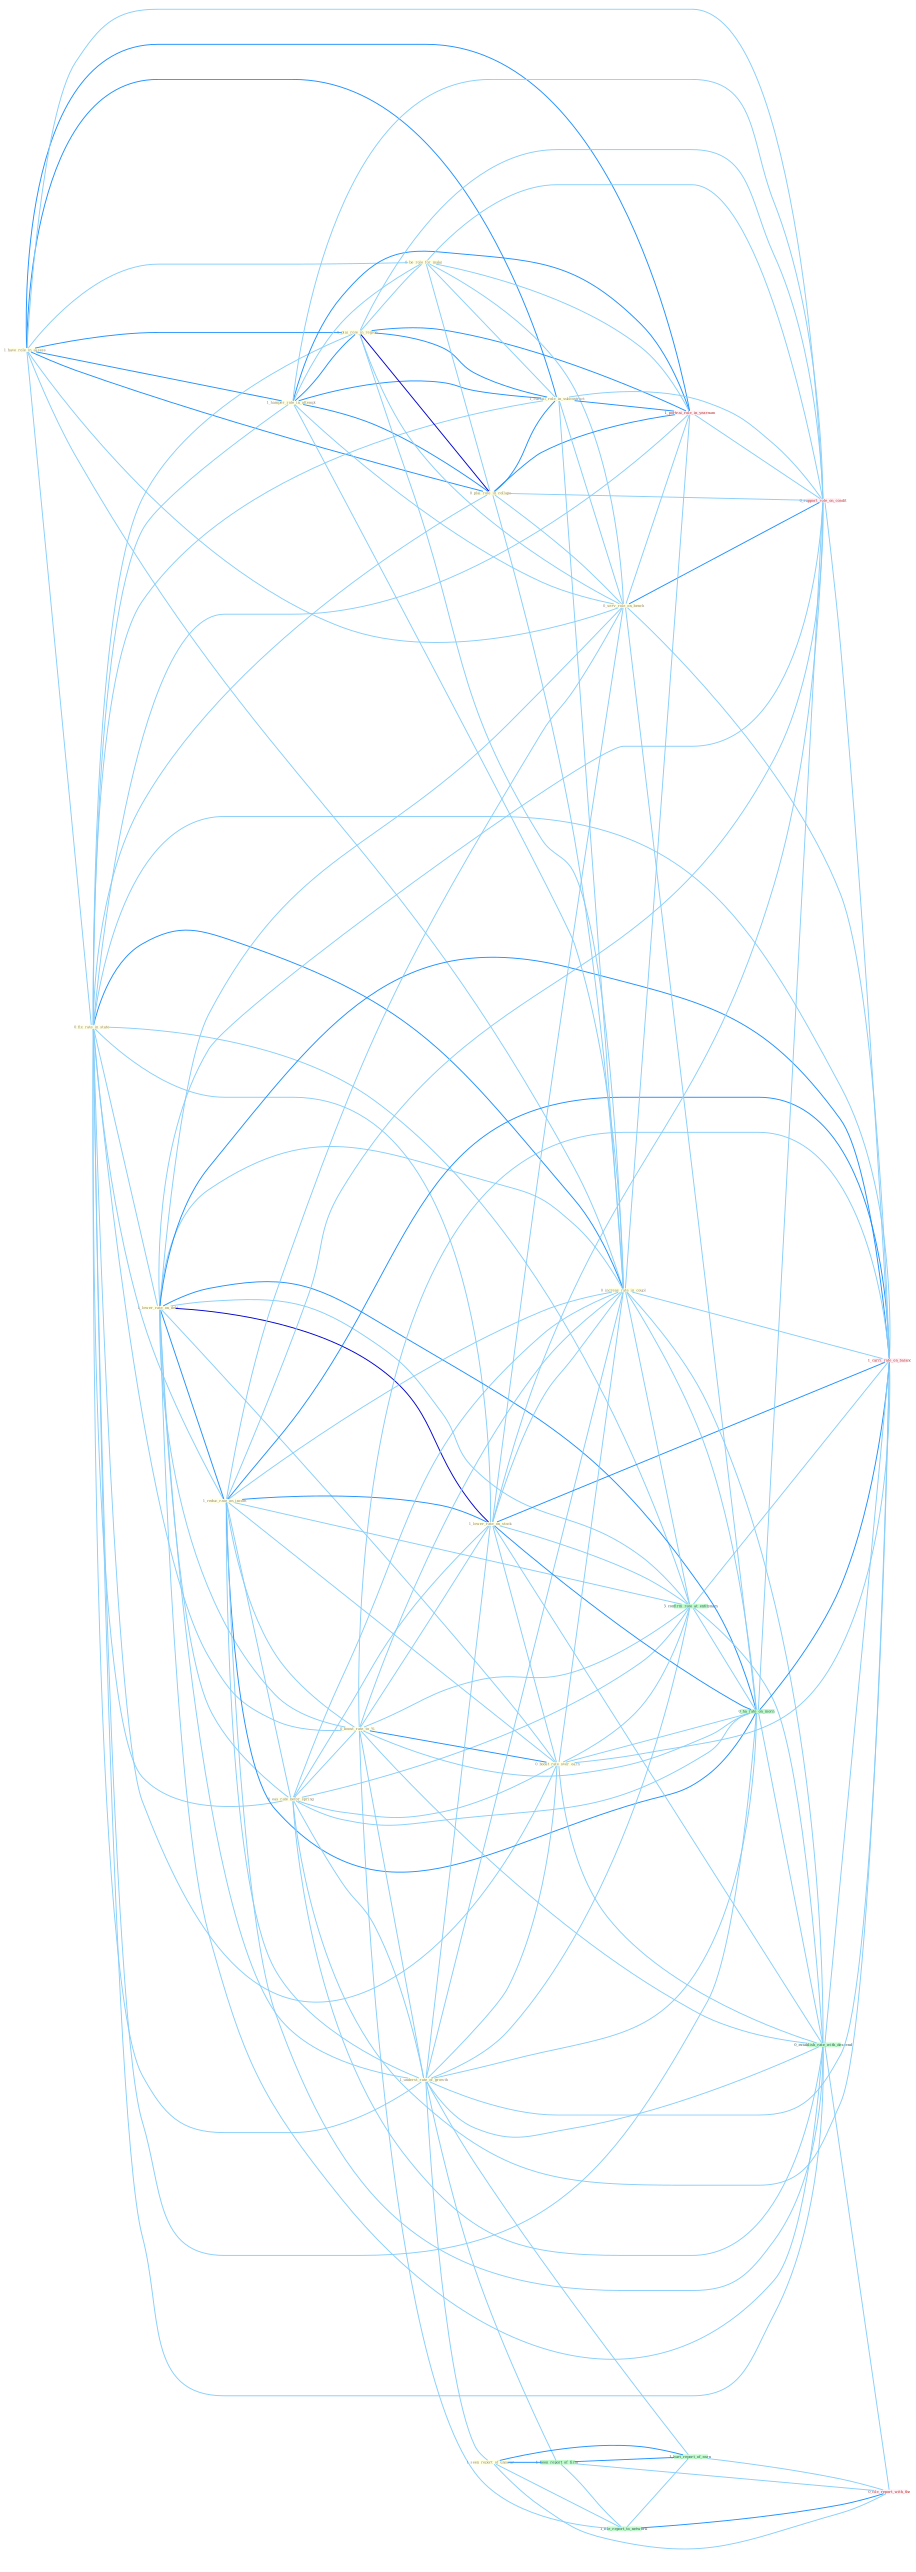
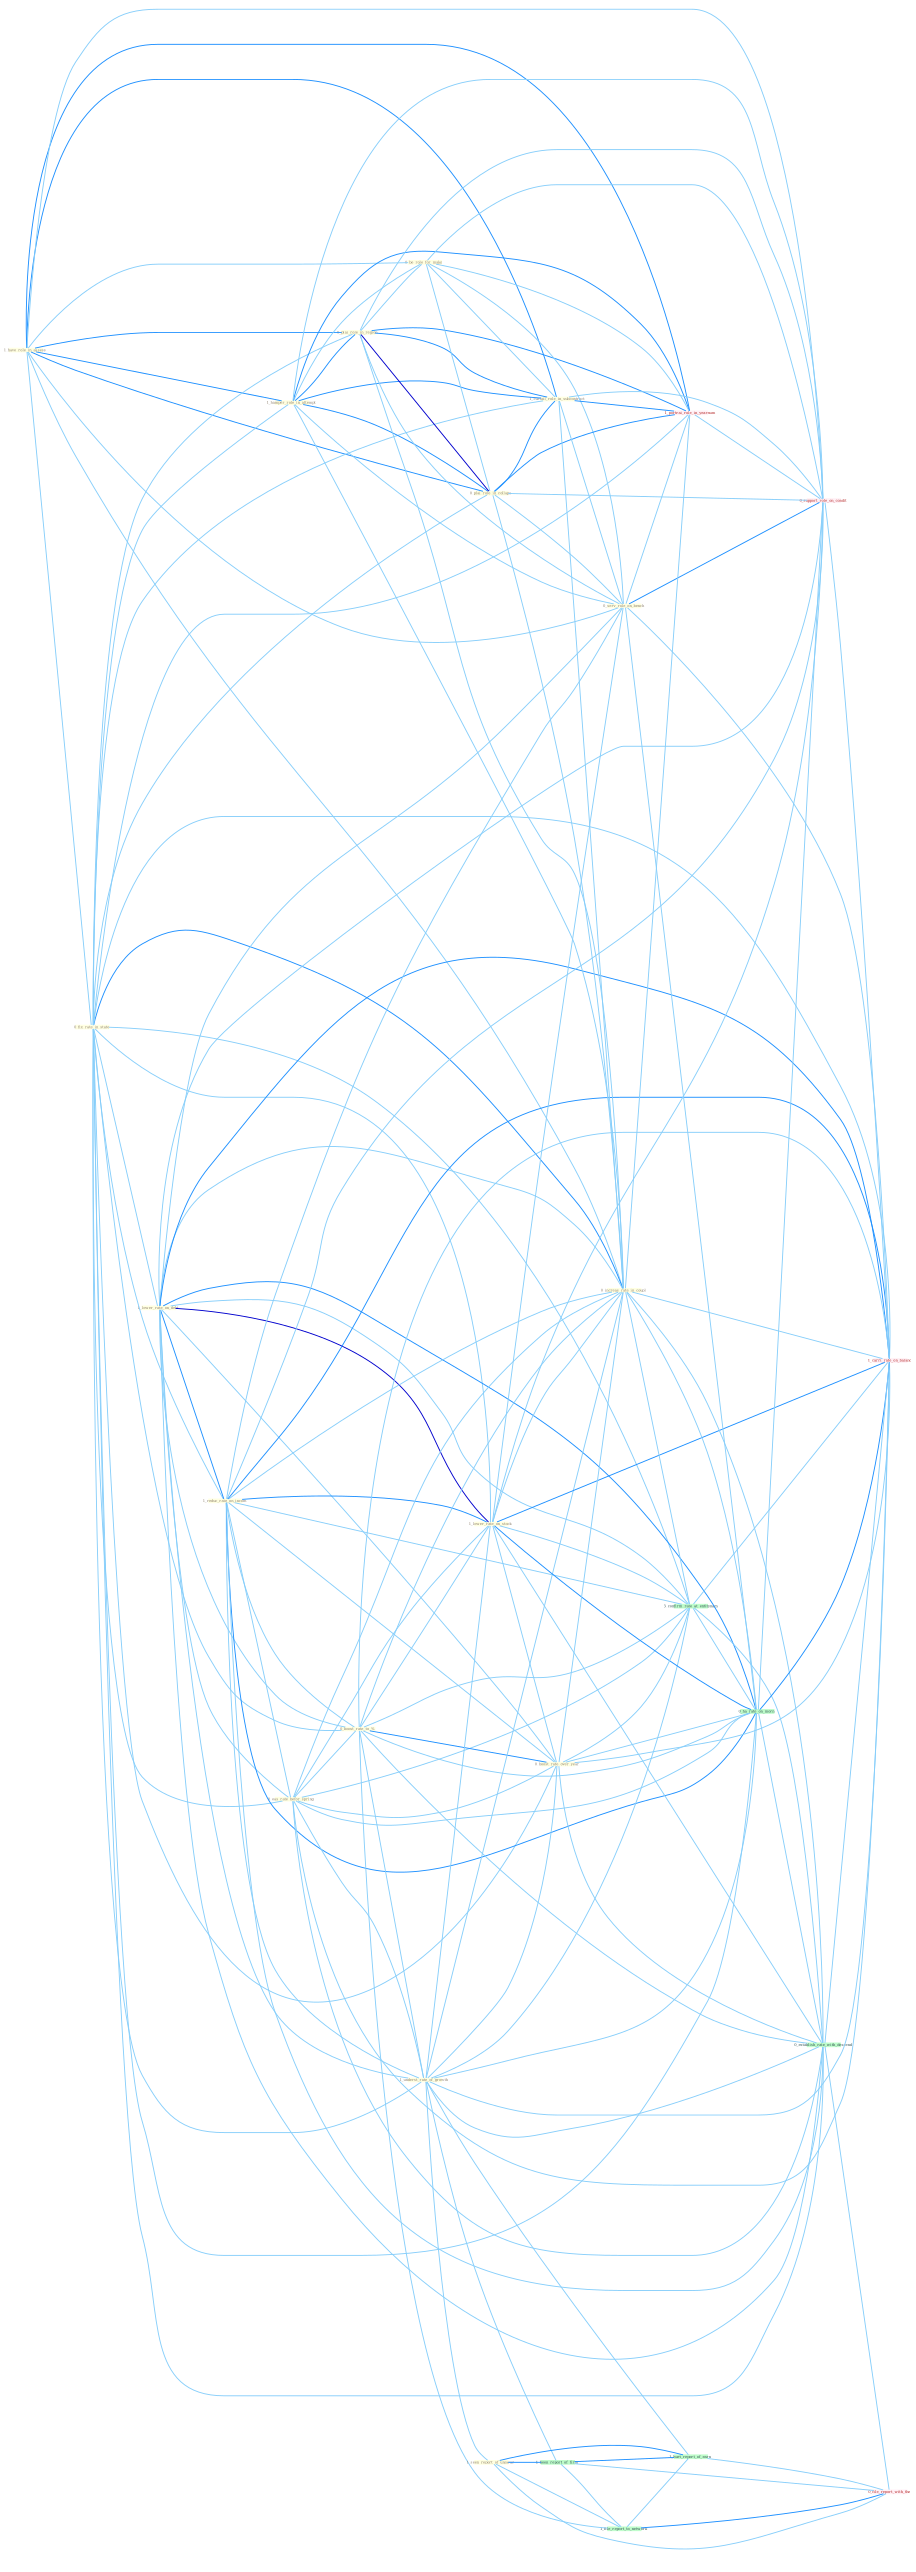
(558, 1764) -> (558, 1764)
